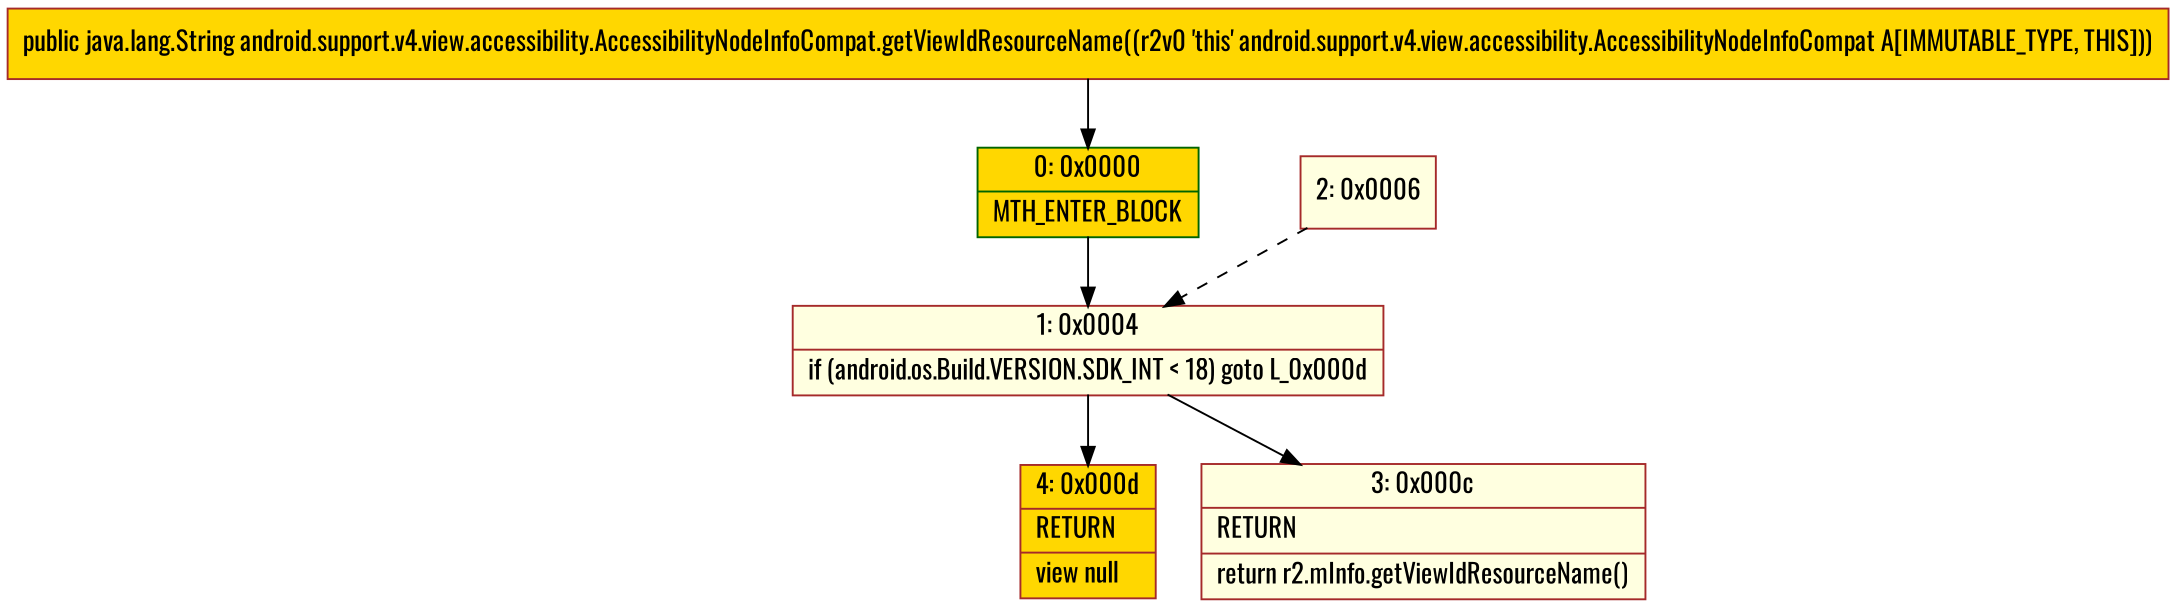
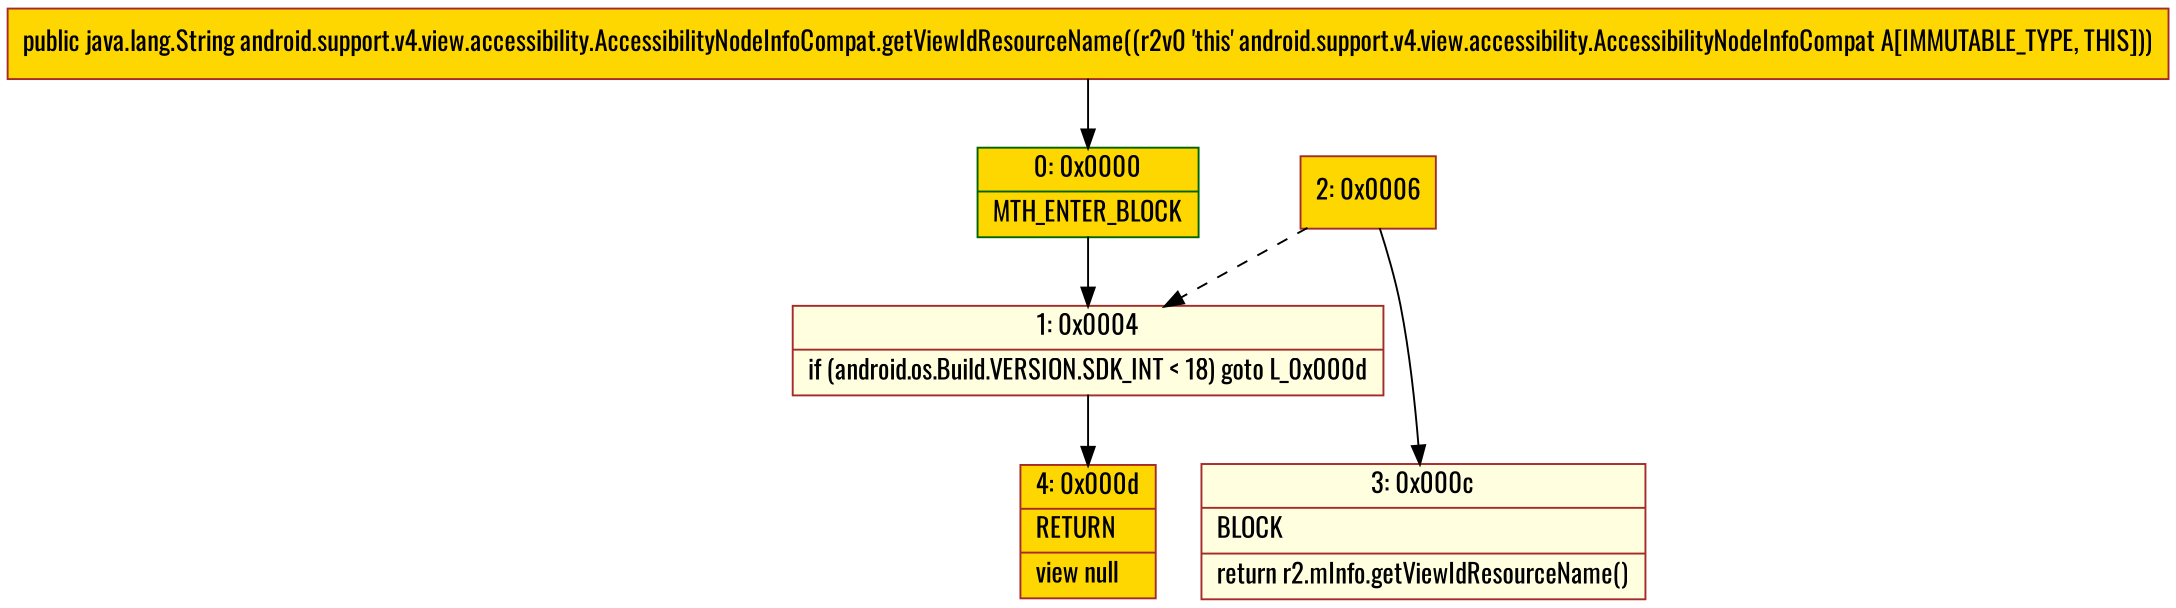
(1368, 192) -> (1368, 192)
(1225, 425) -> (1406, 336)
(1258, 530) -> (1250, 530)
